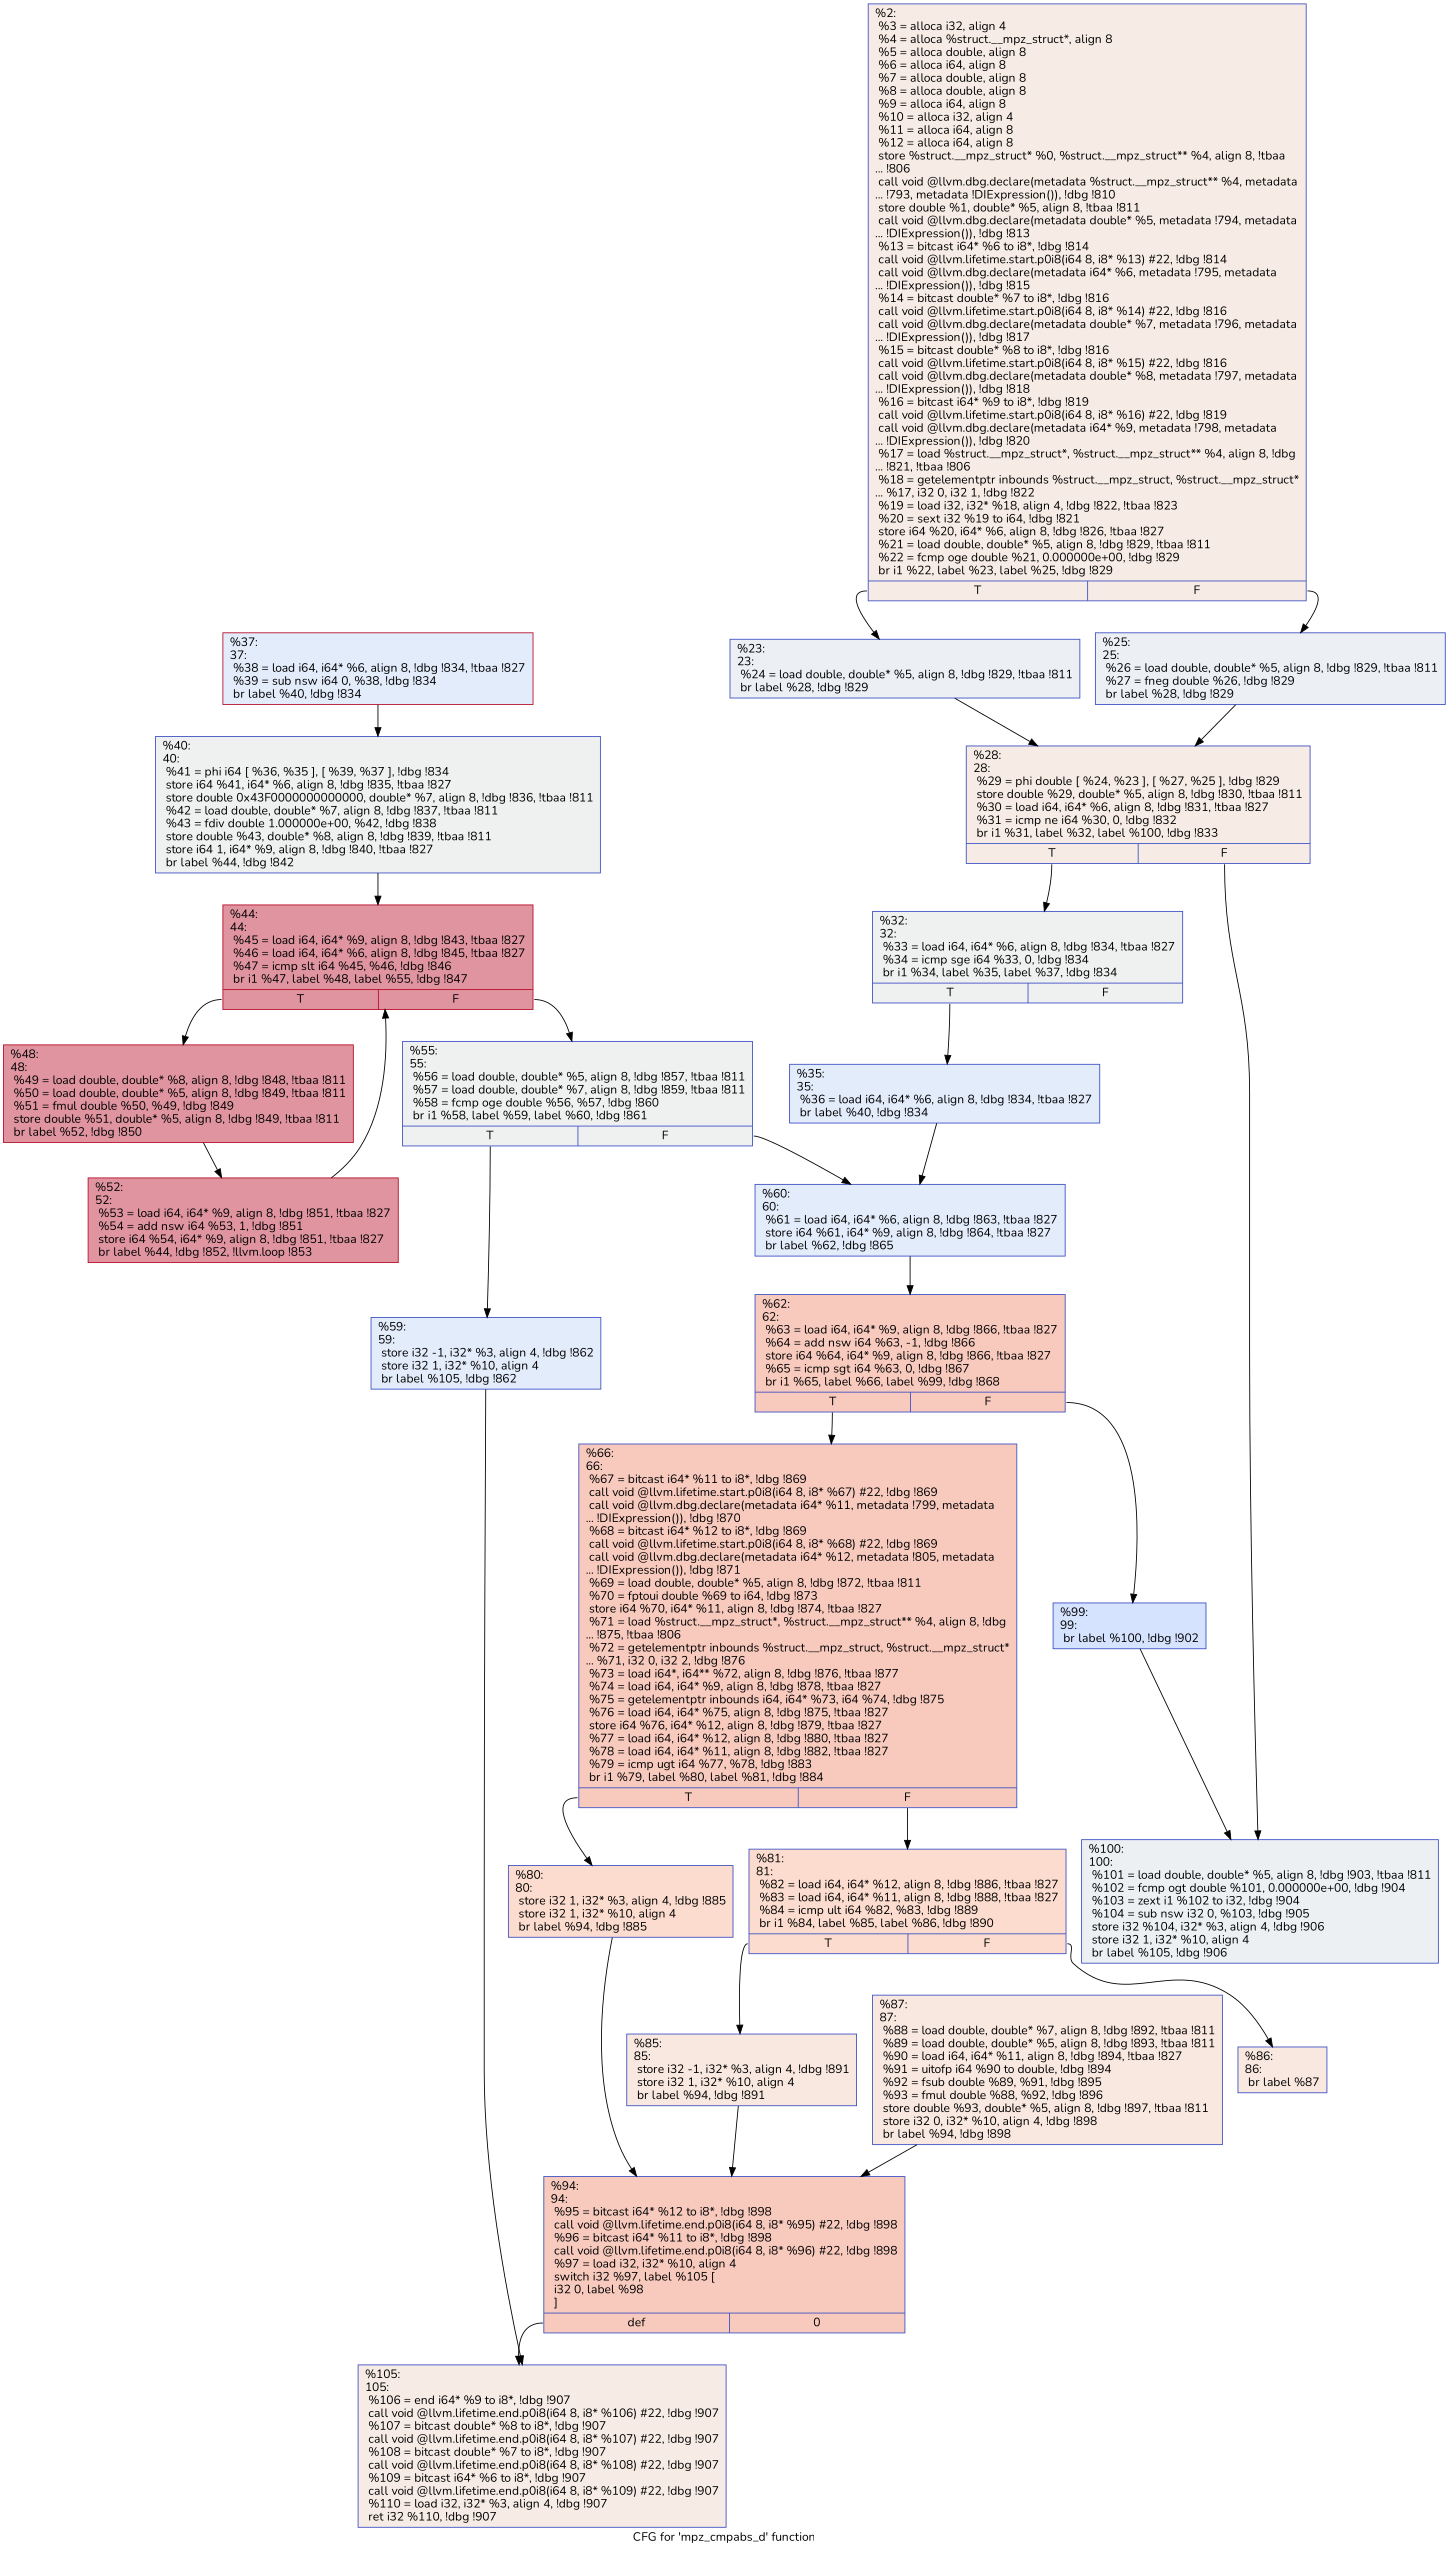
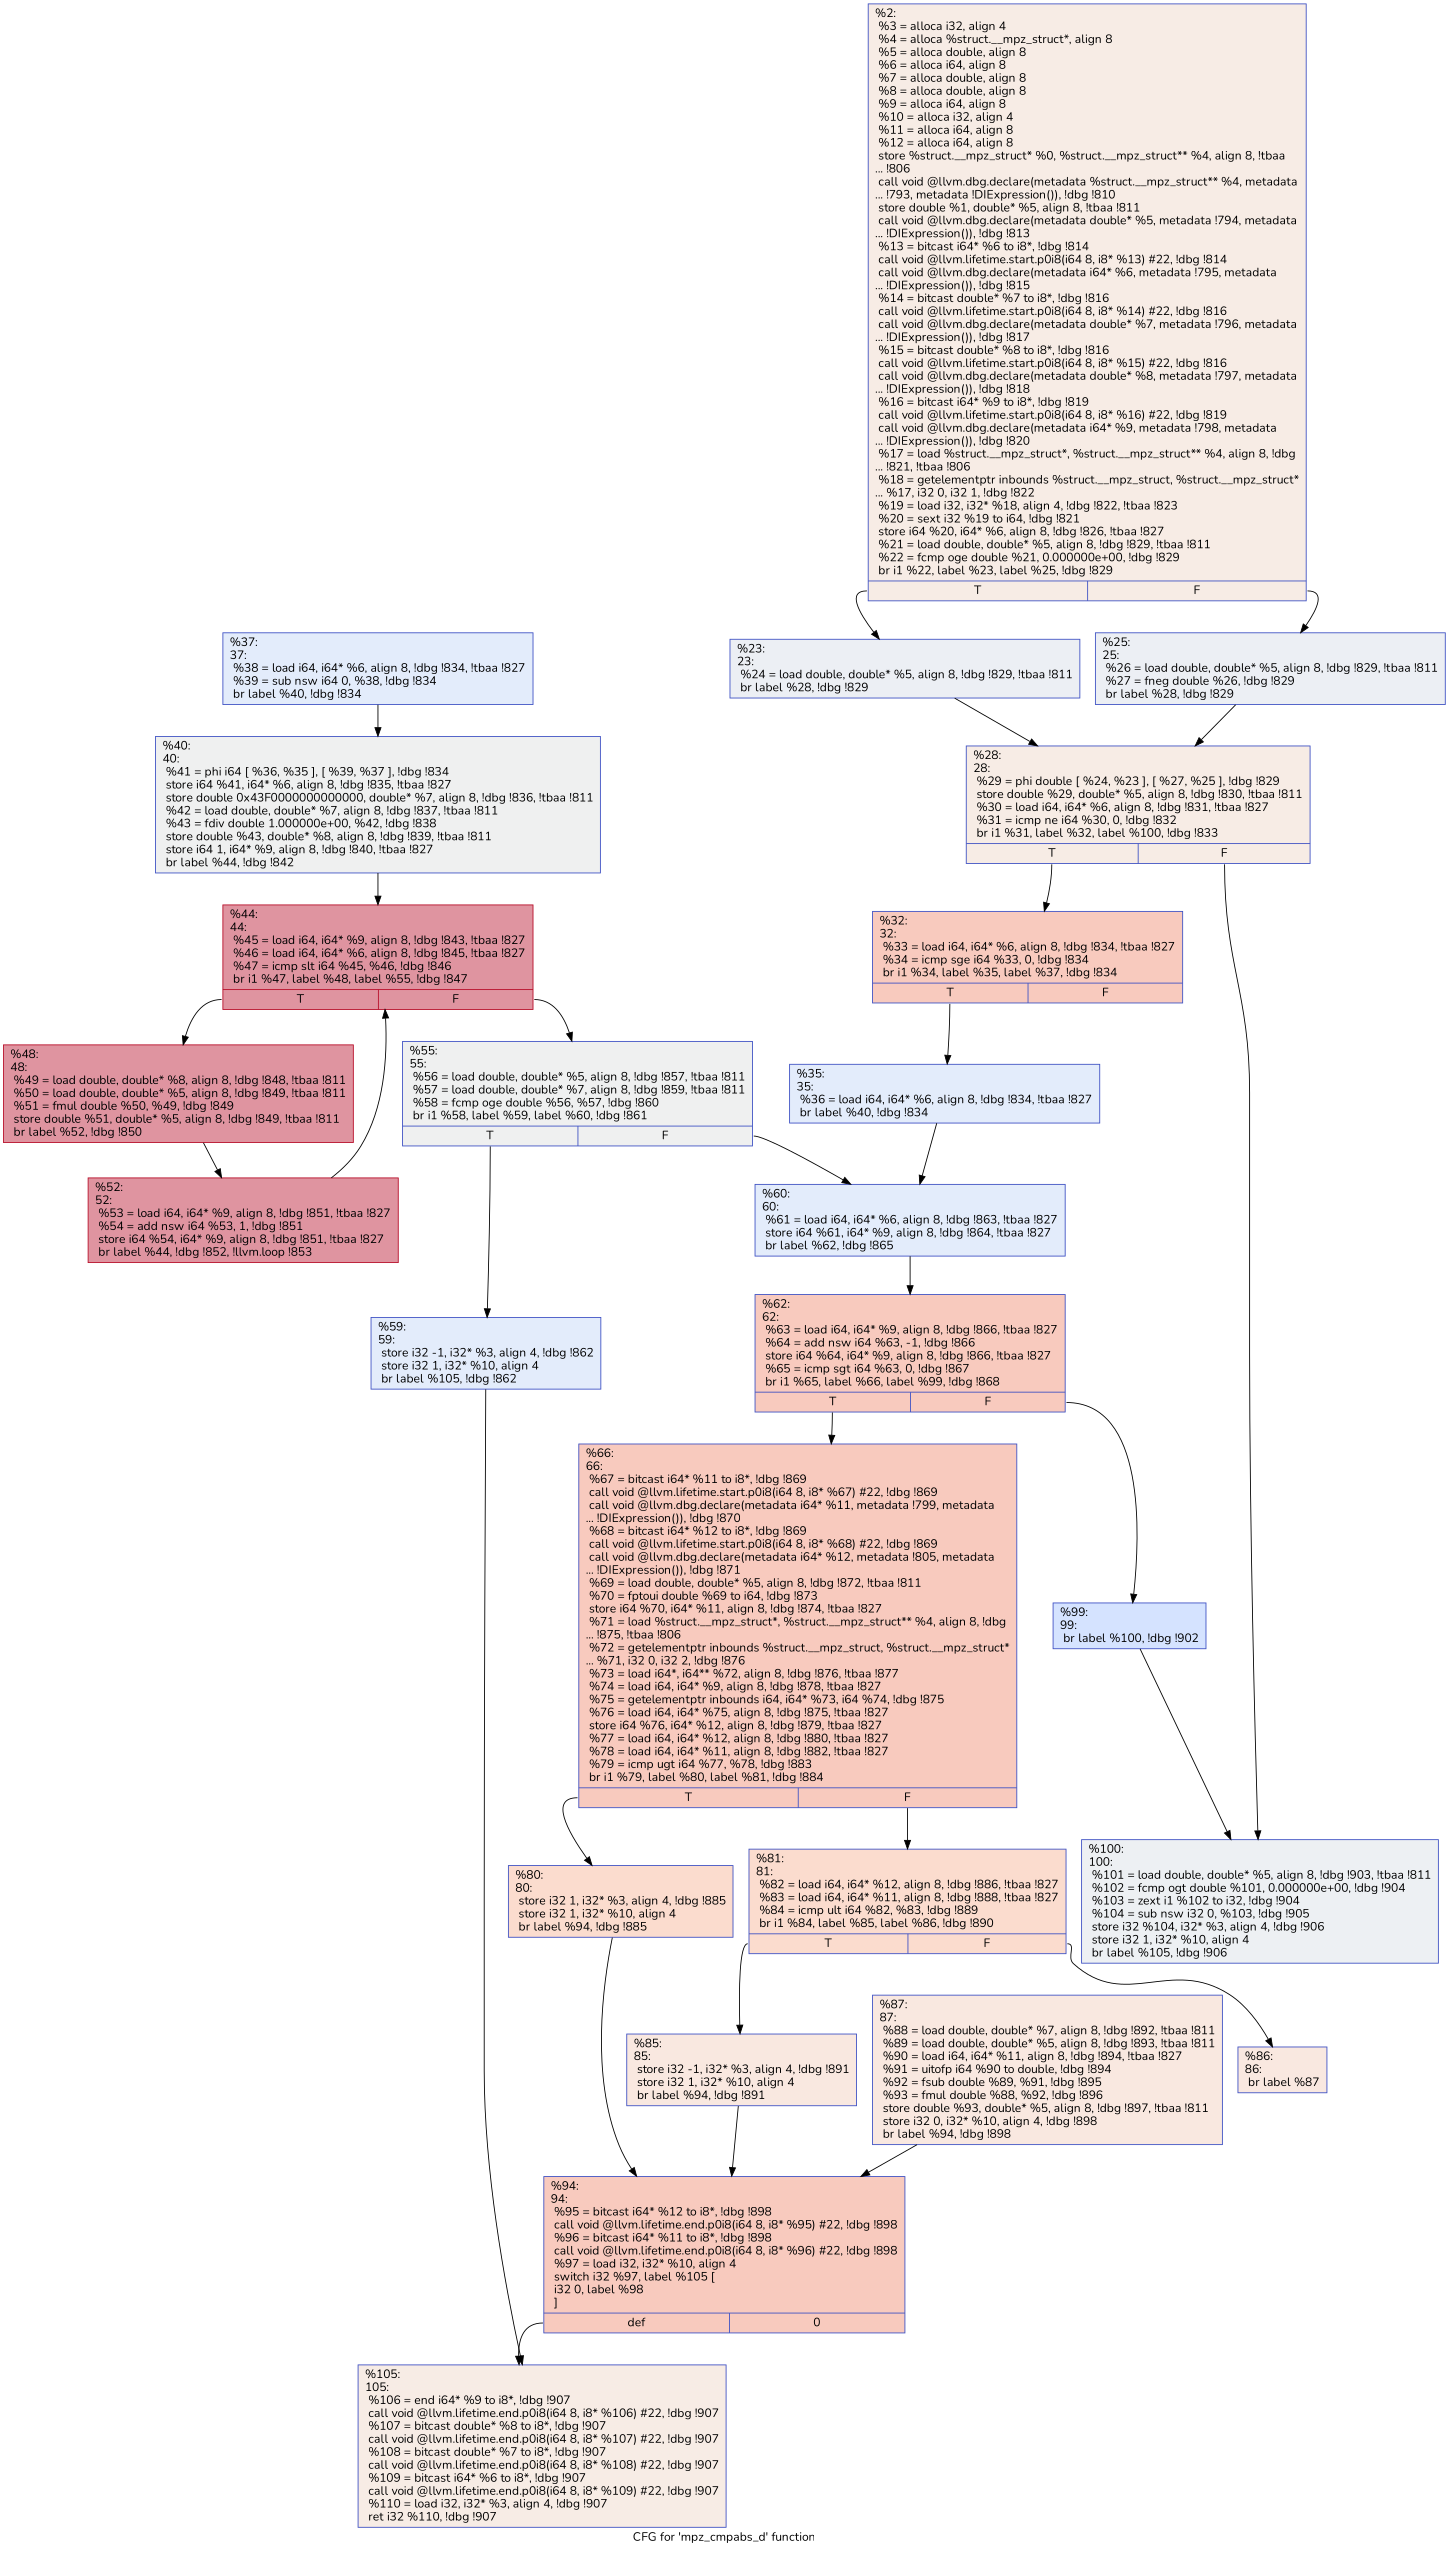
(378, 669) -> (378, 669)
(1028, 957) -> (1028, 957)
